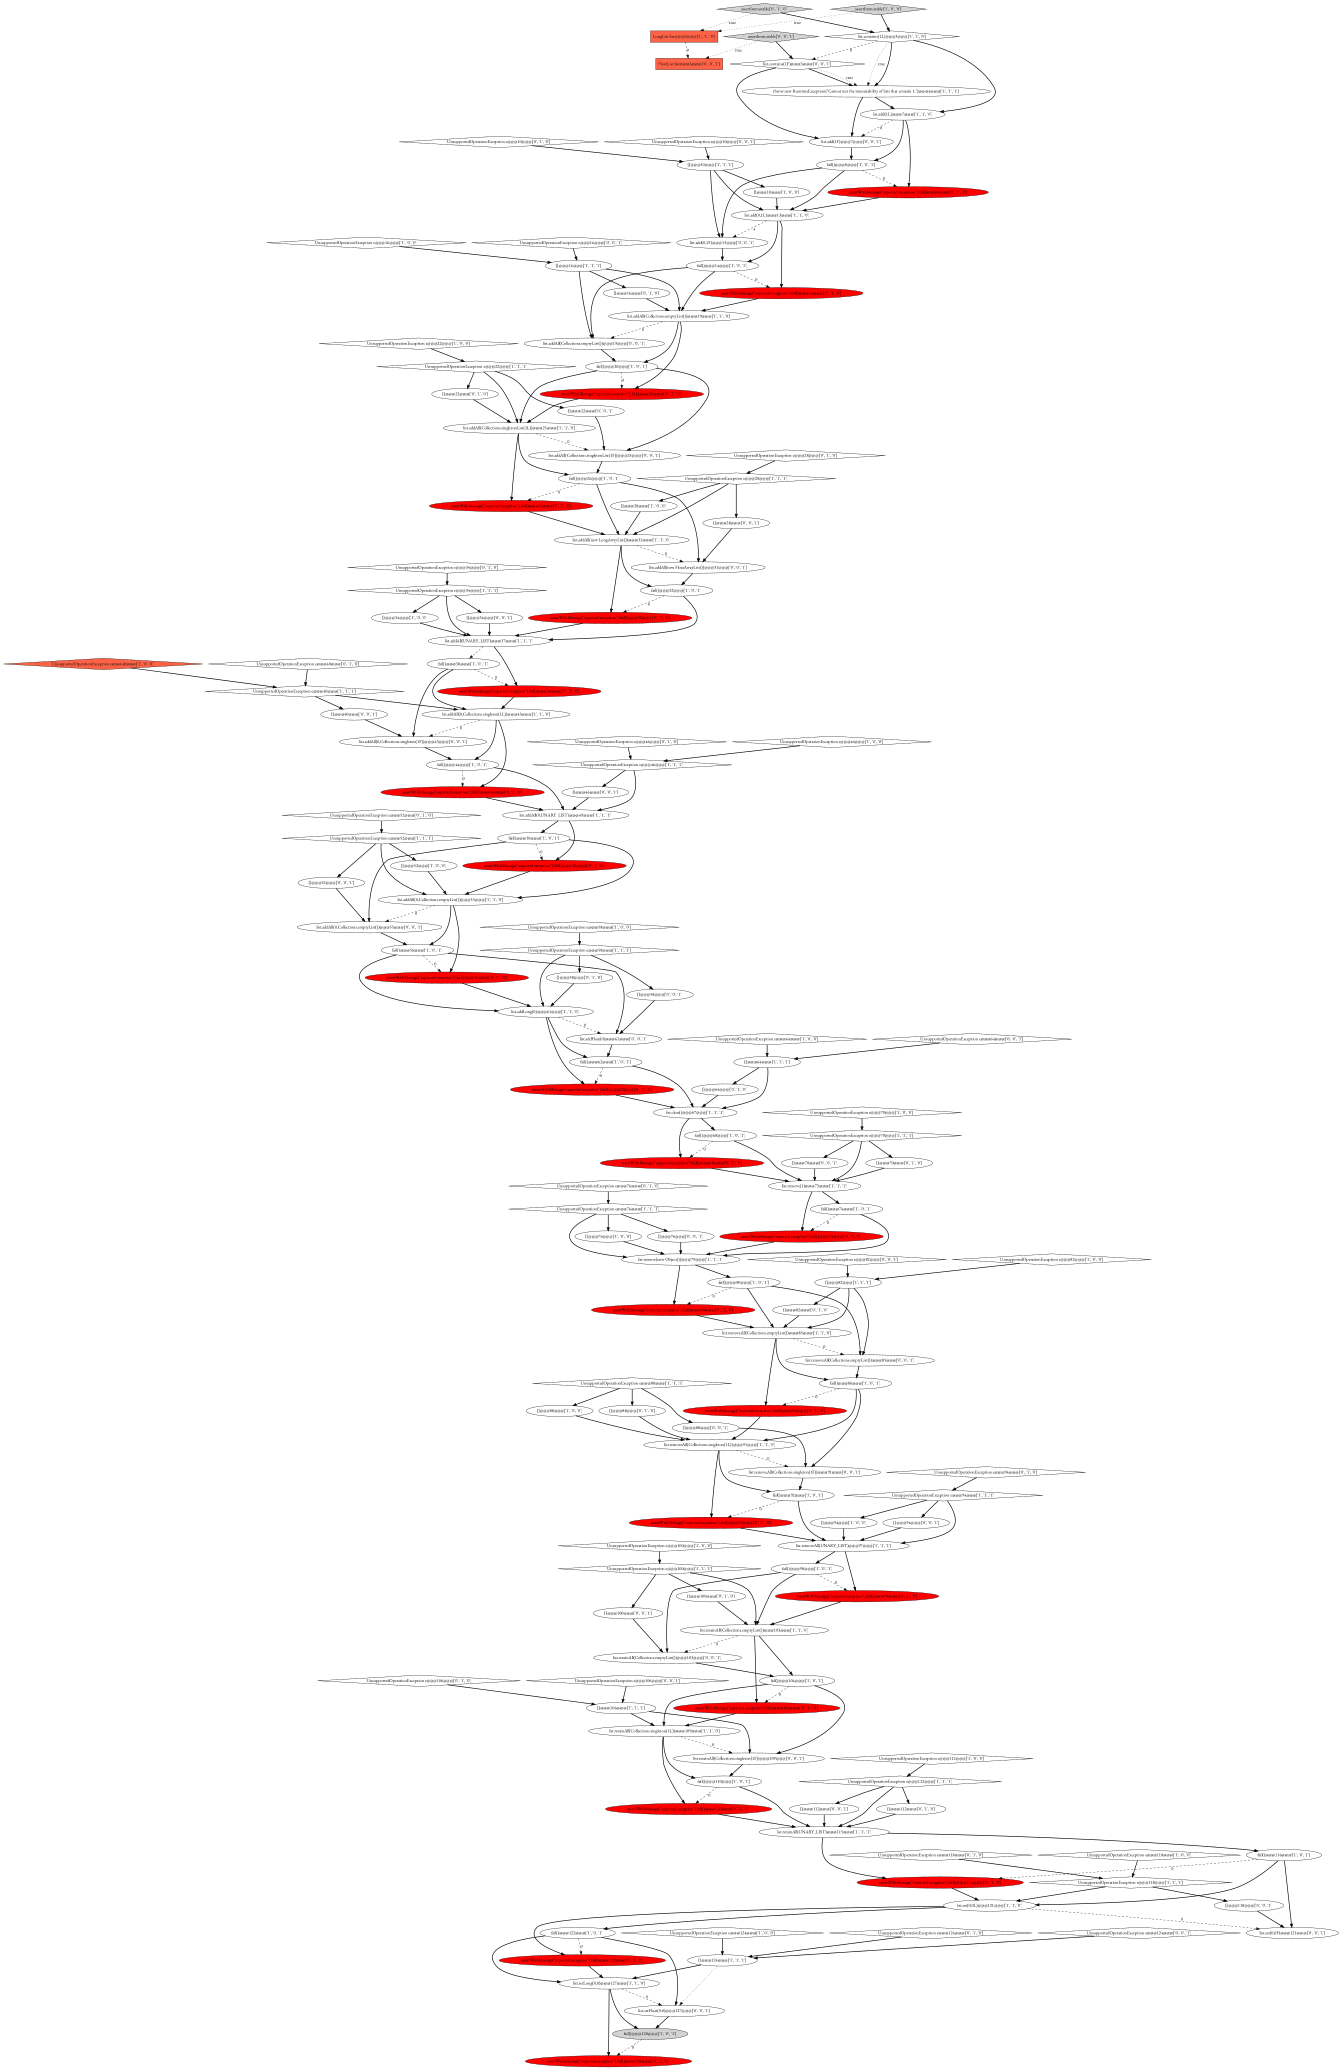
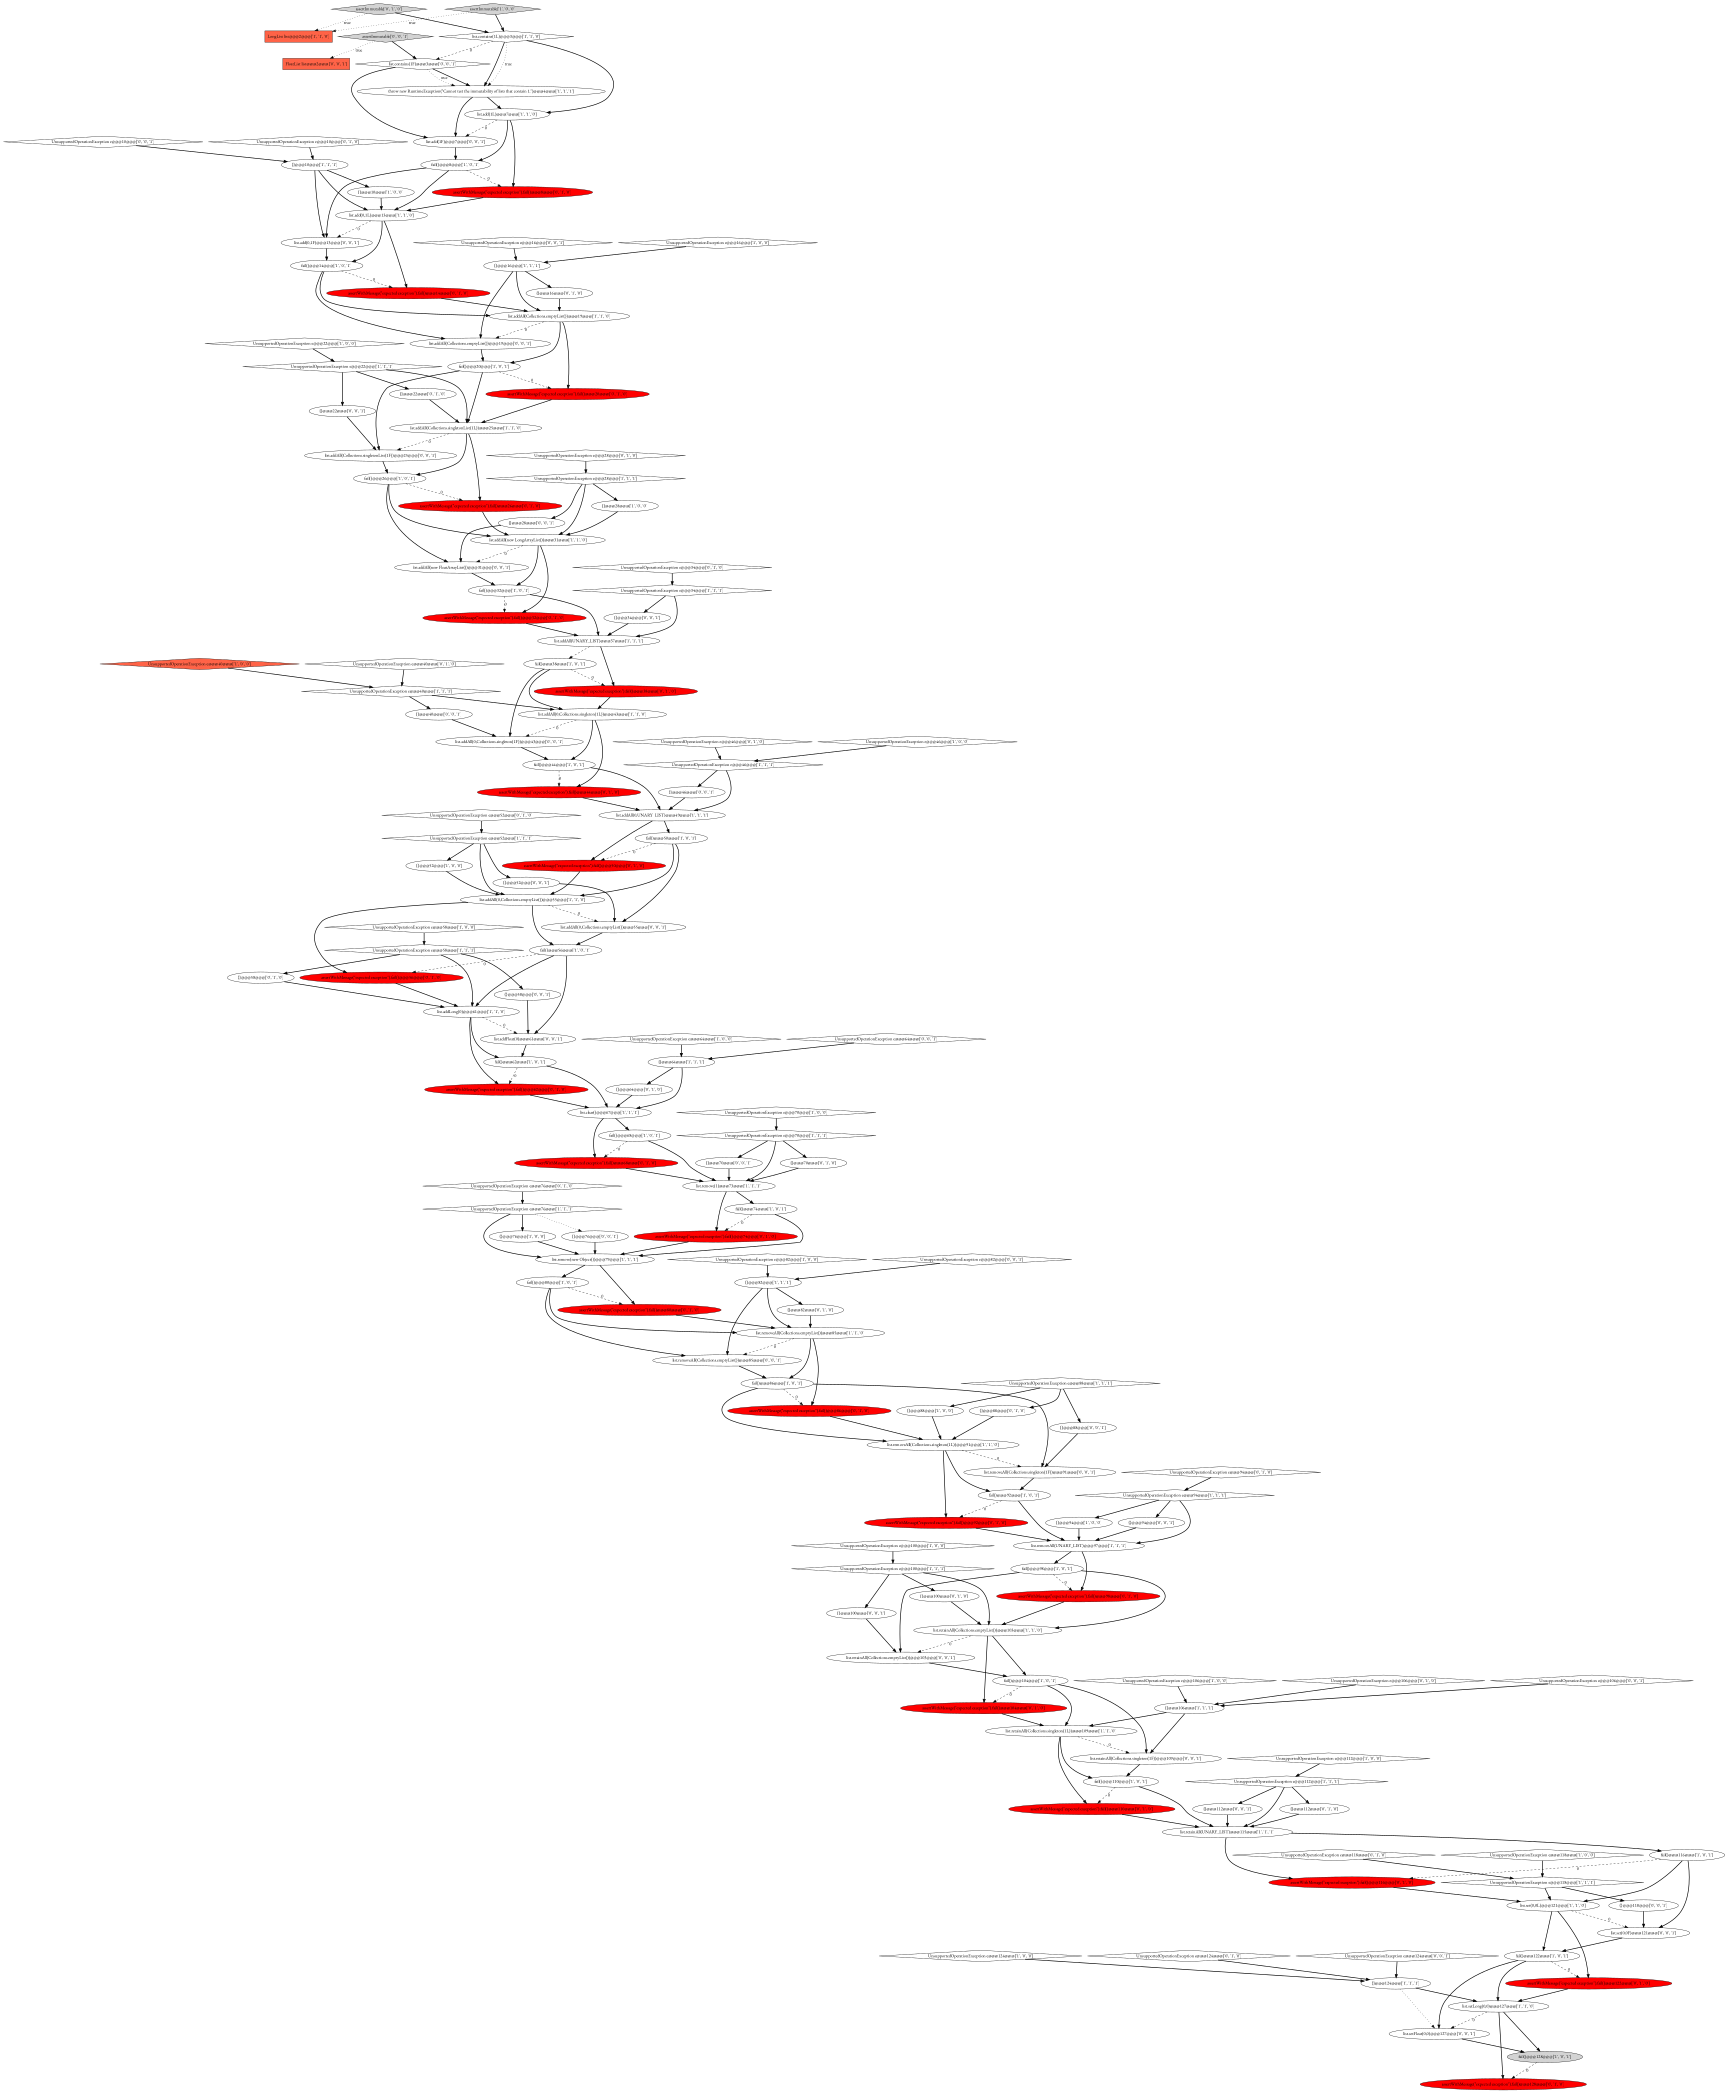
(686, 49) -> none
(754, 229) -> (359, 229)
(405, 618) -> none
(643, 1222) -> (557, 1222)
none -> (1175, 1681)
none -> (1594, 1944)
